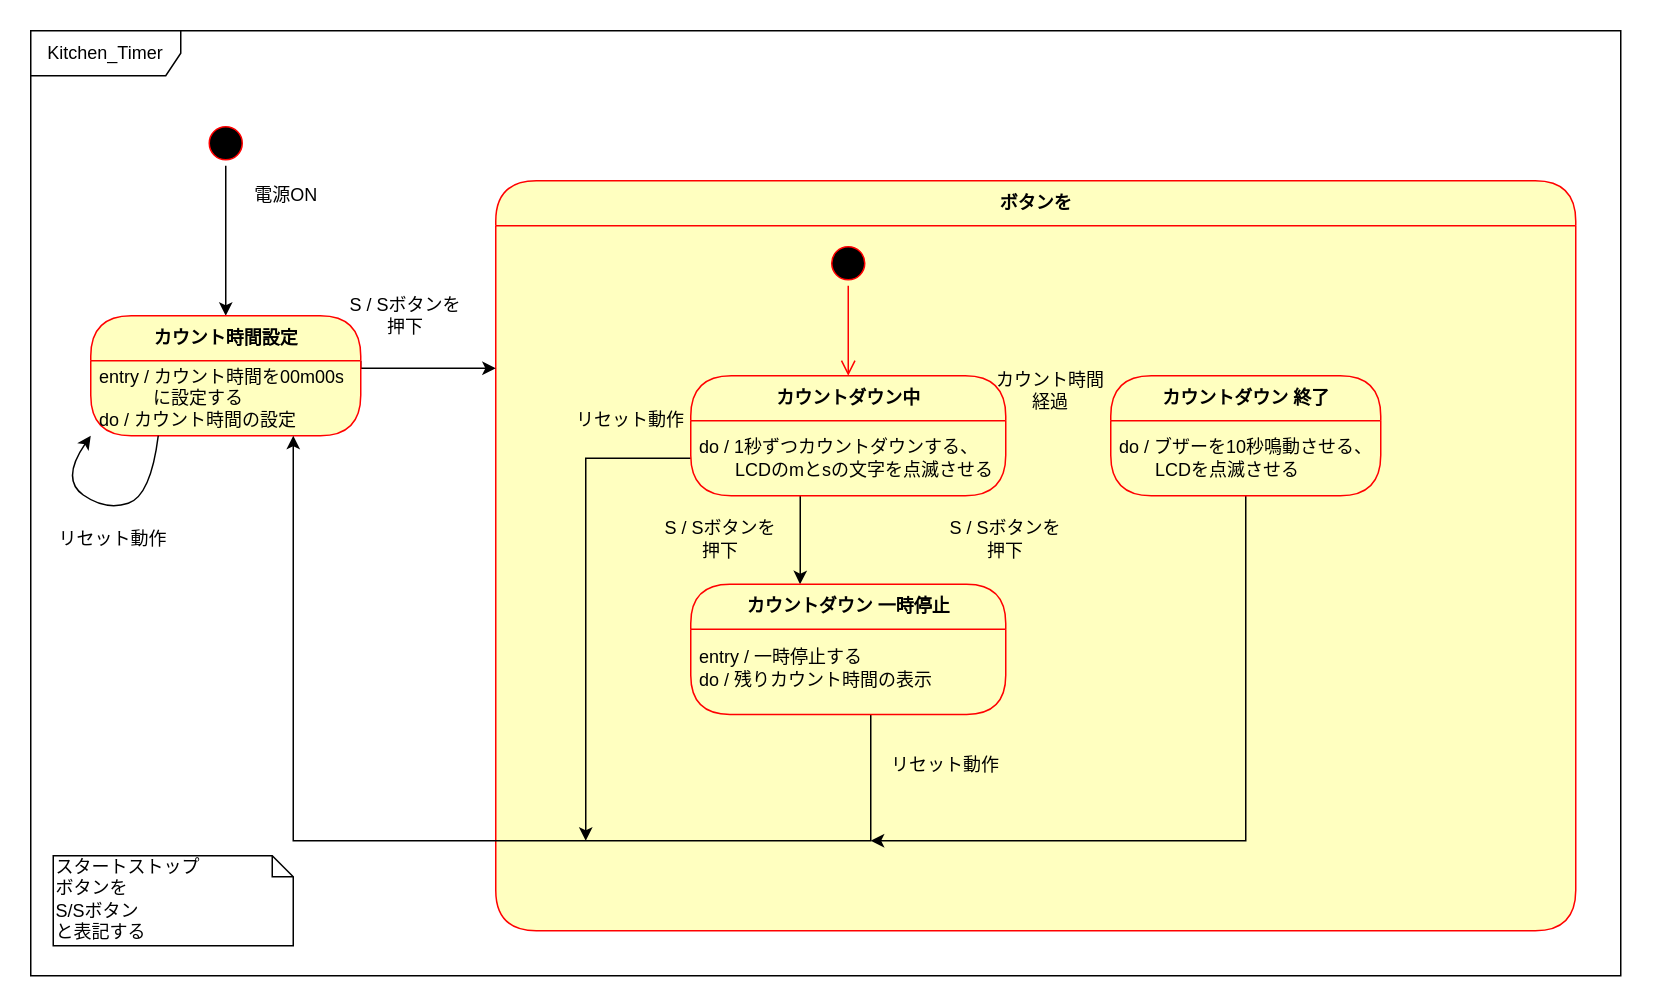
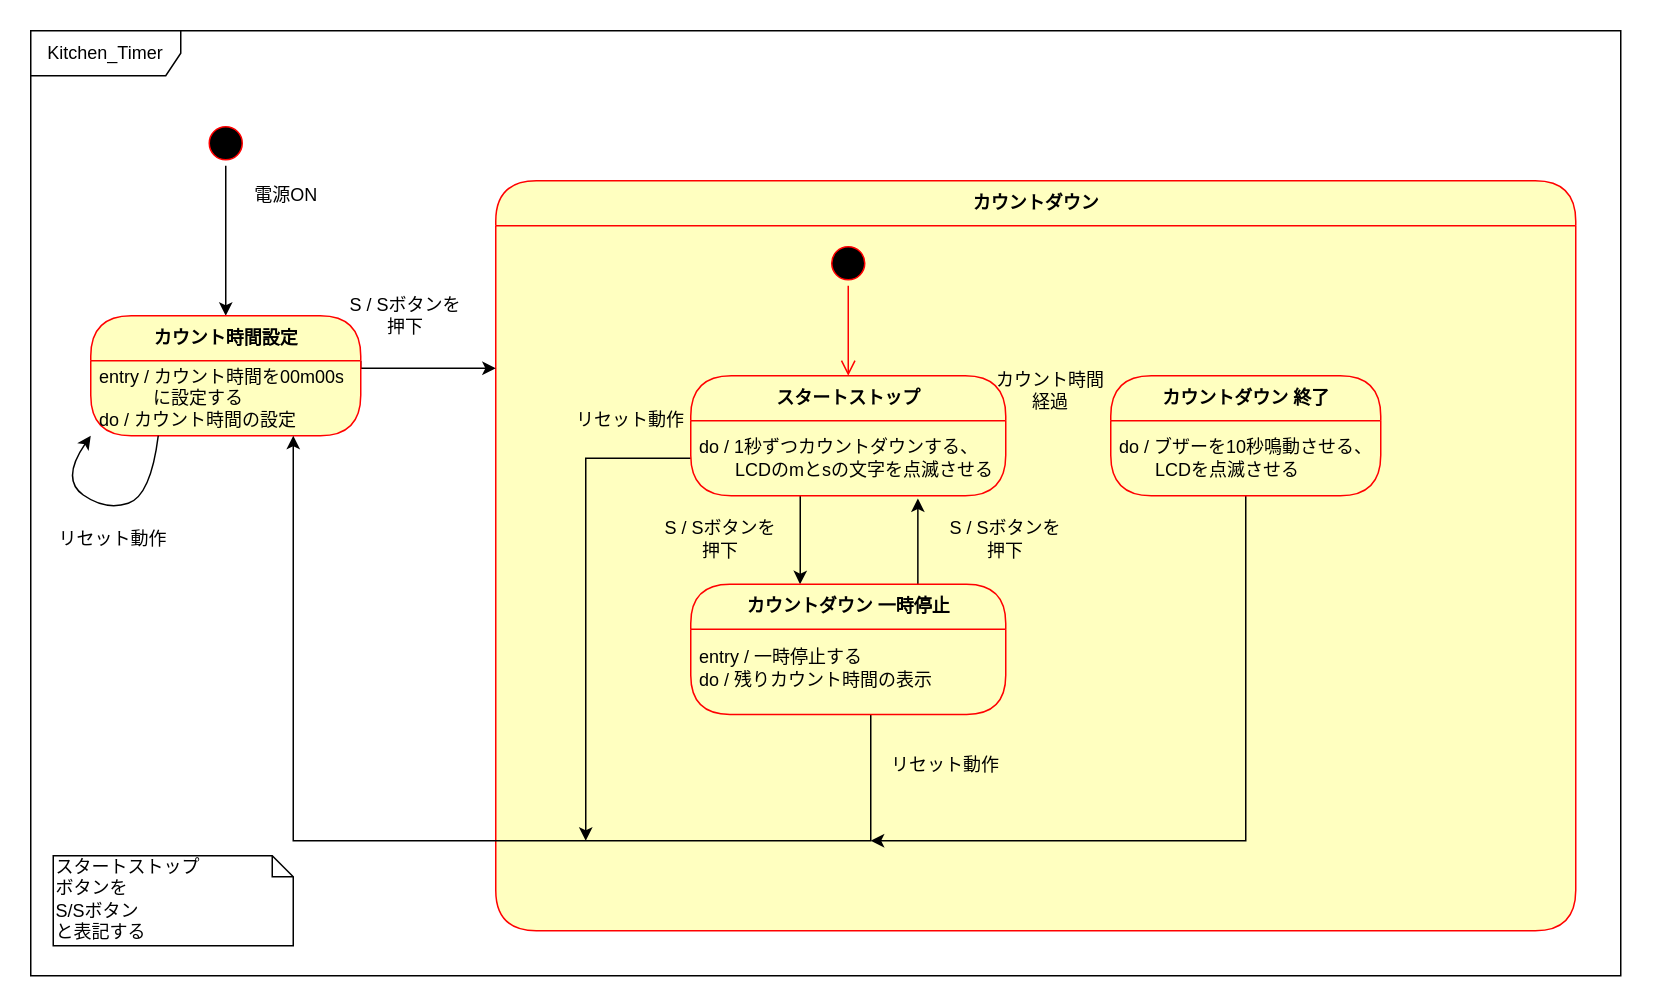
(1037, 203) -> (1037, 203)
(849, 398) -> (849, 398)
none -> (918, 546)
